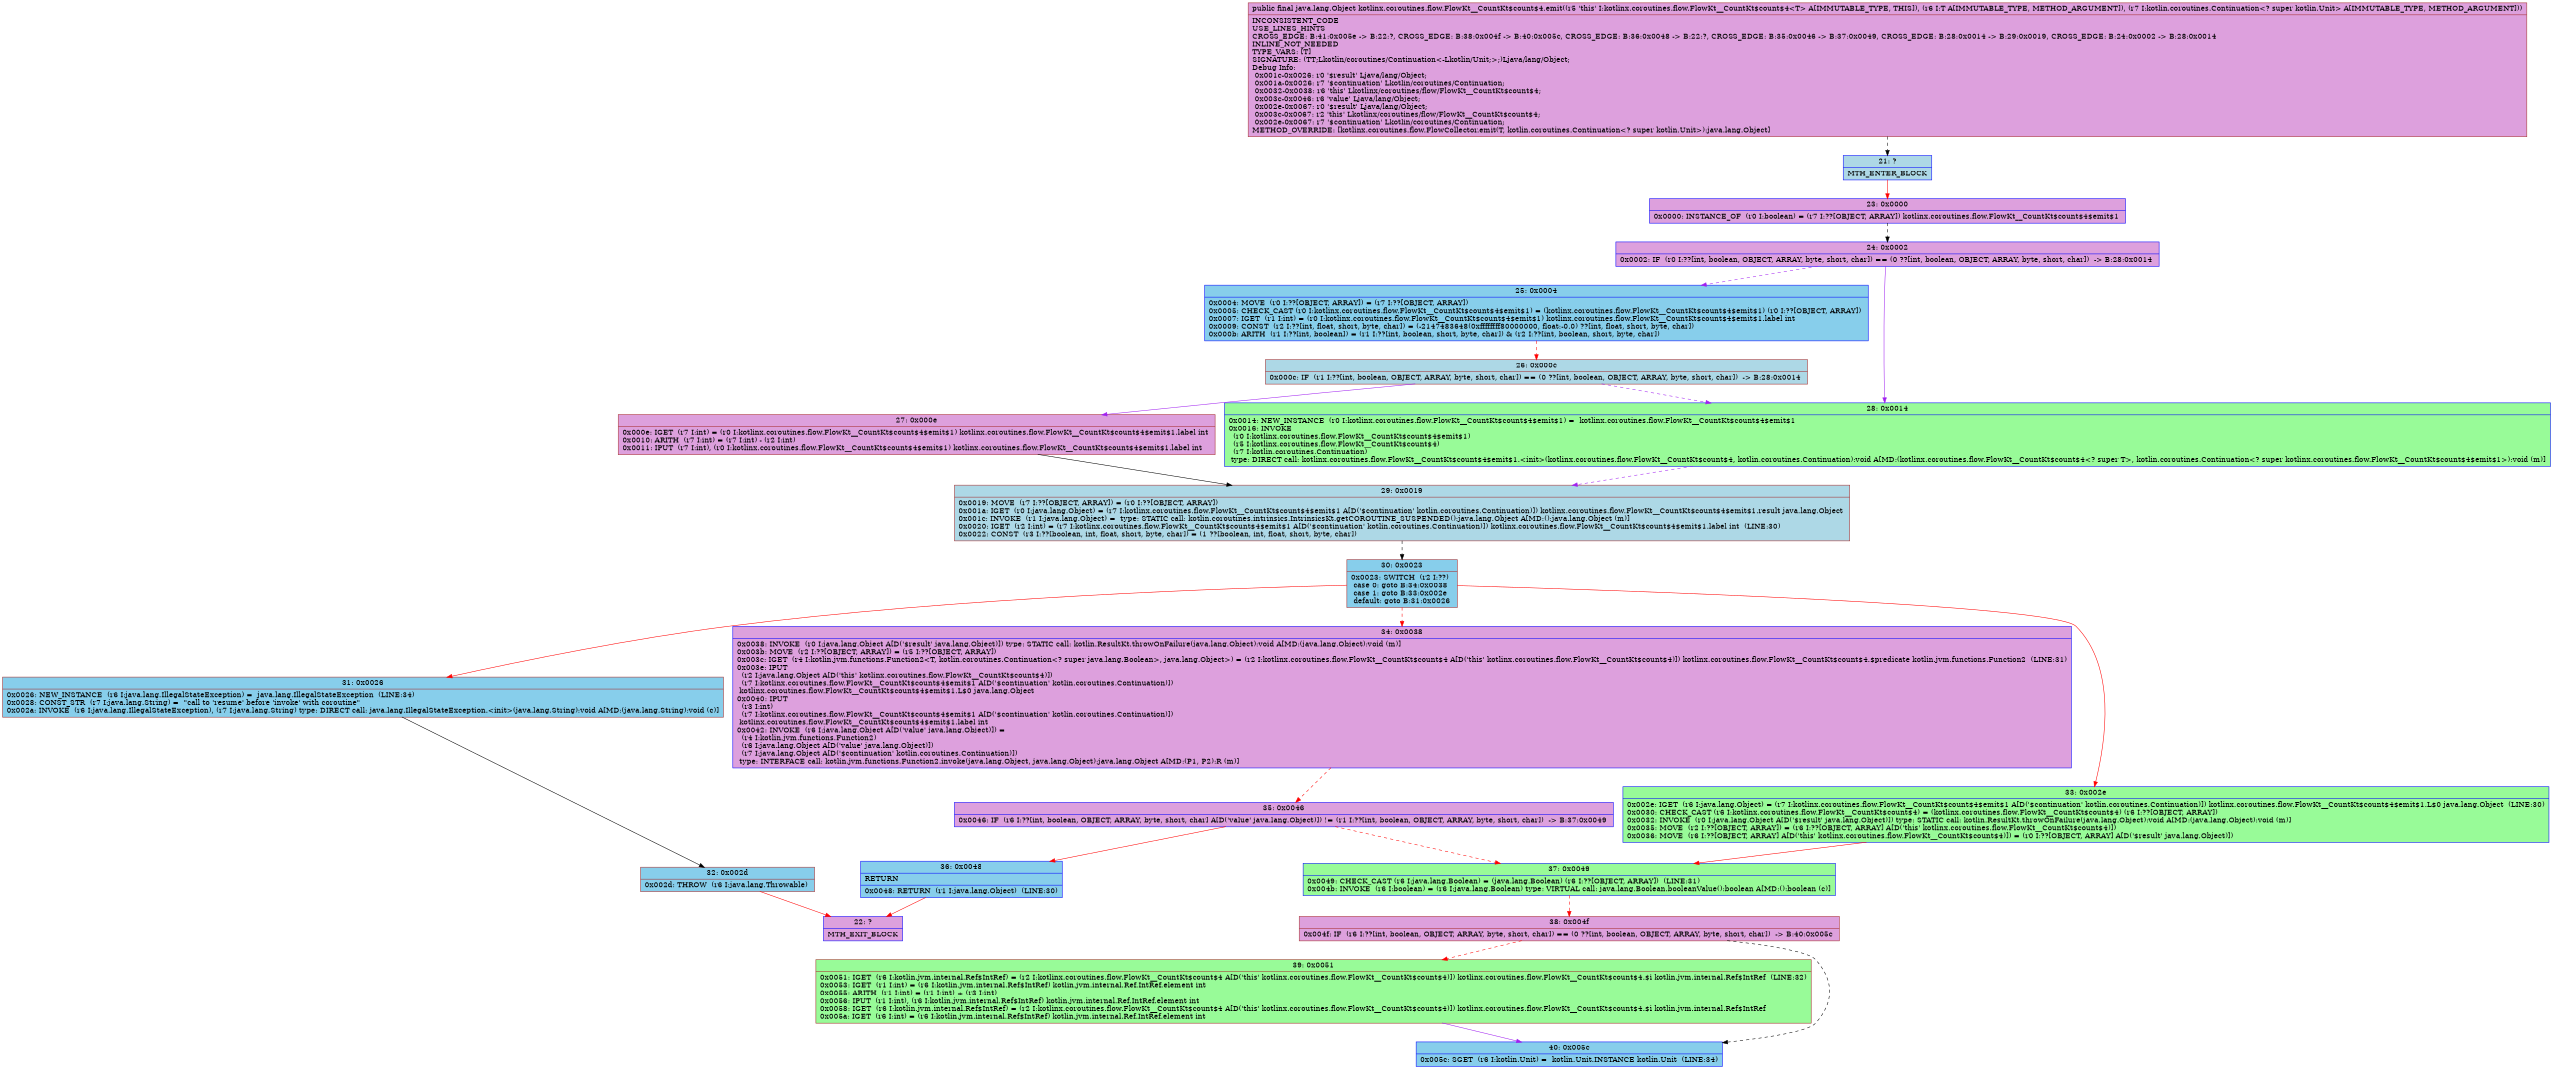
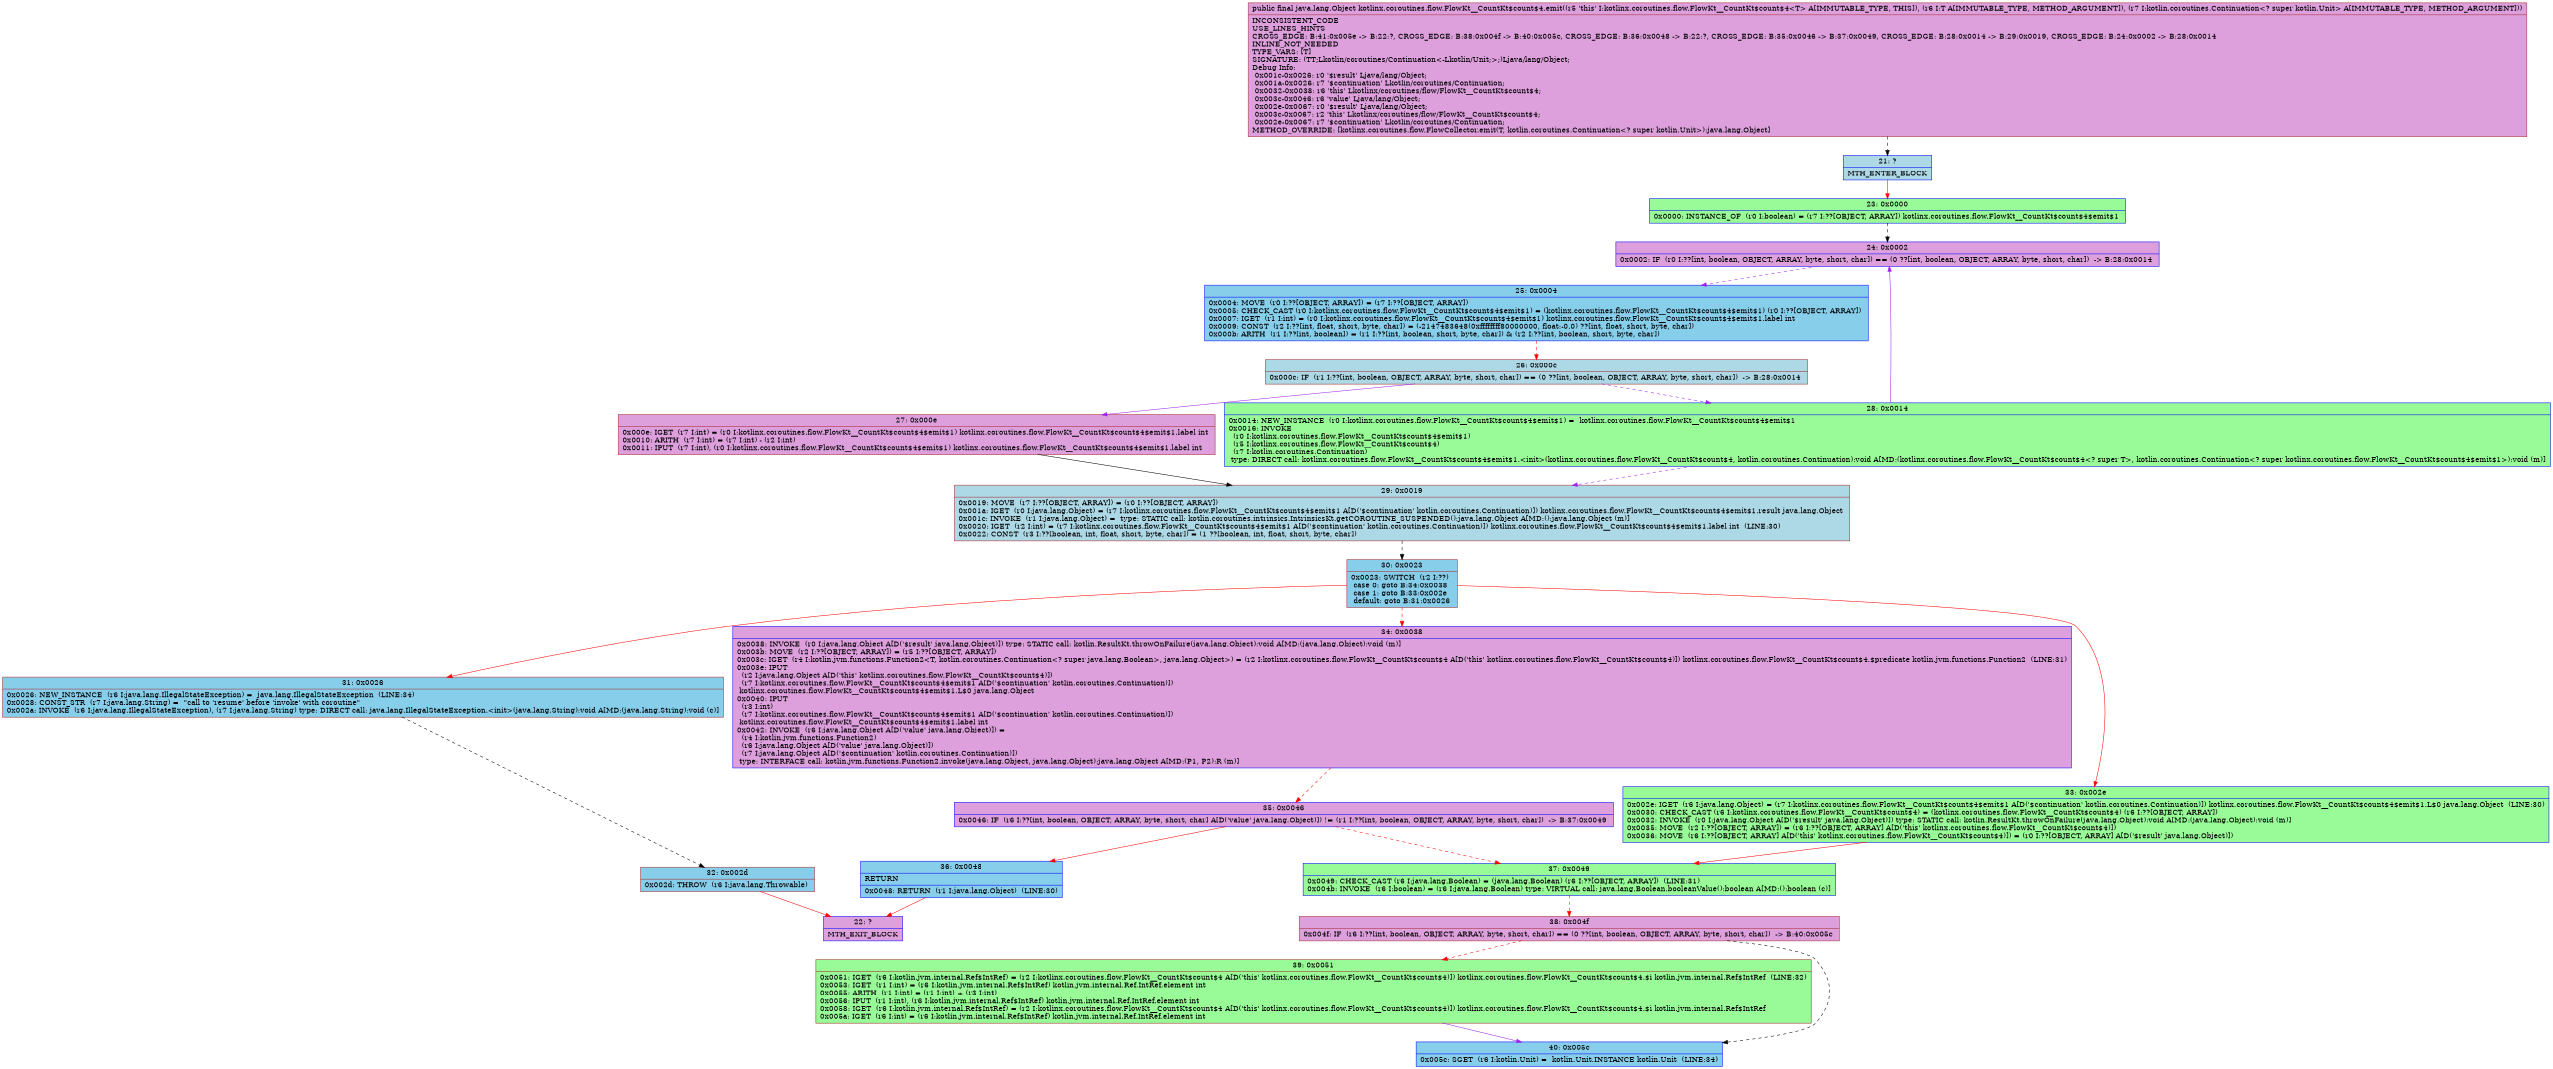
(1888, 211) -> (1888, 211)
(1884, 332) -> (1891, 337)
(551, 791) -> (551, 791)
